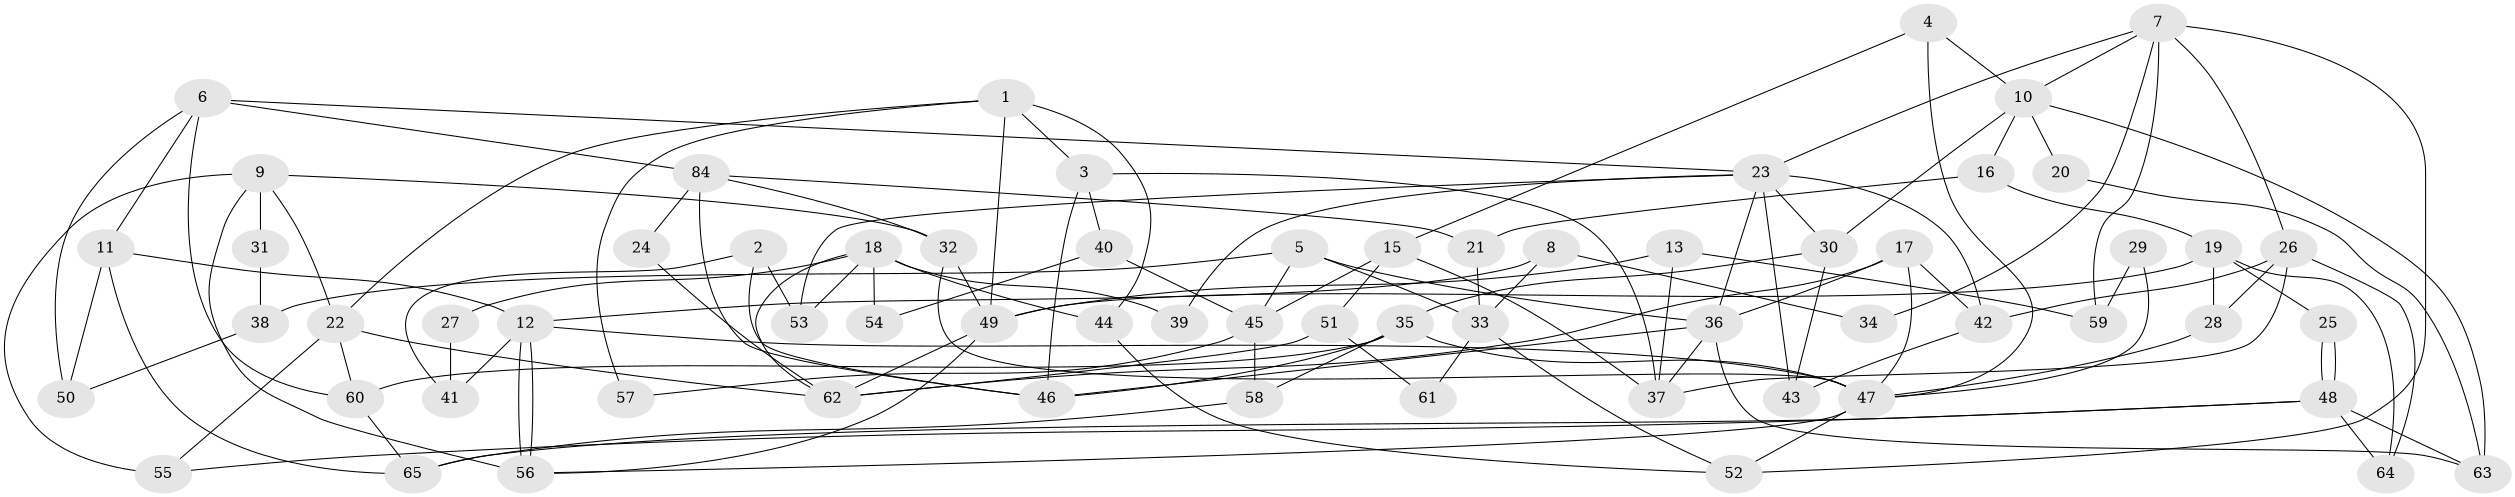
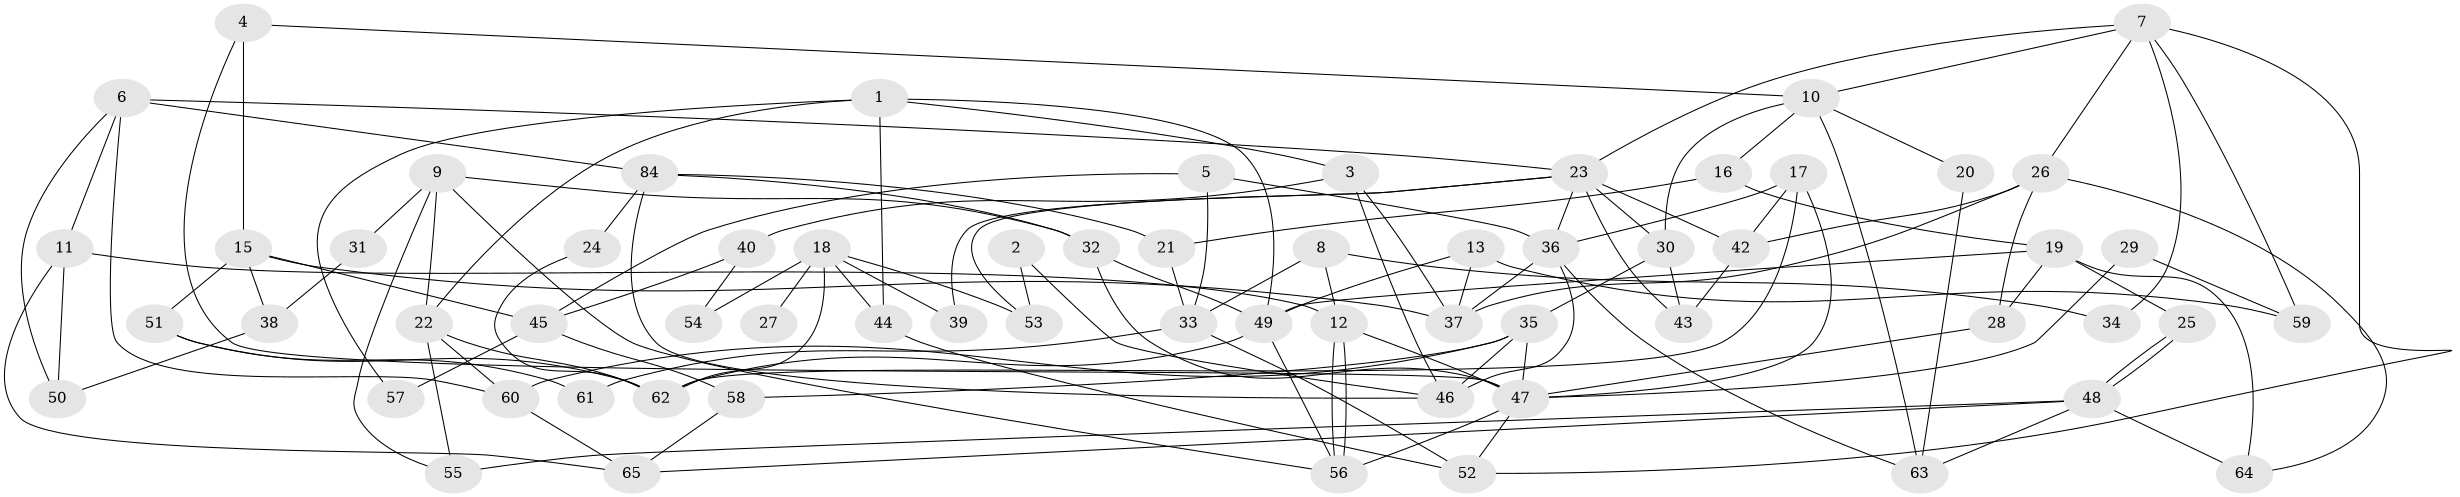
(826, 274) -> (256, 286)
(451, 399) -> none
